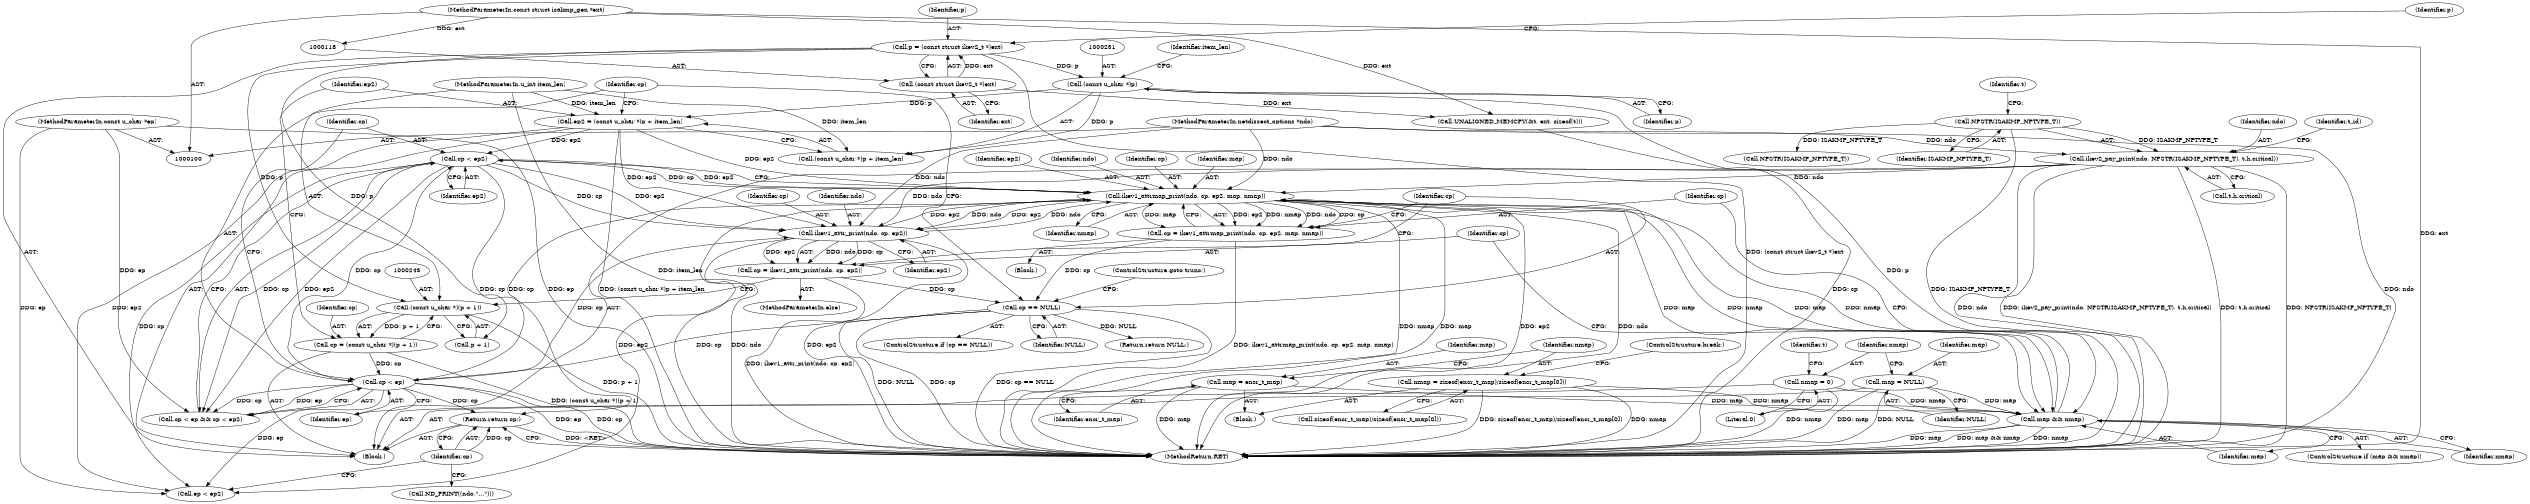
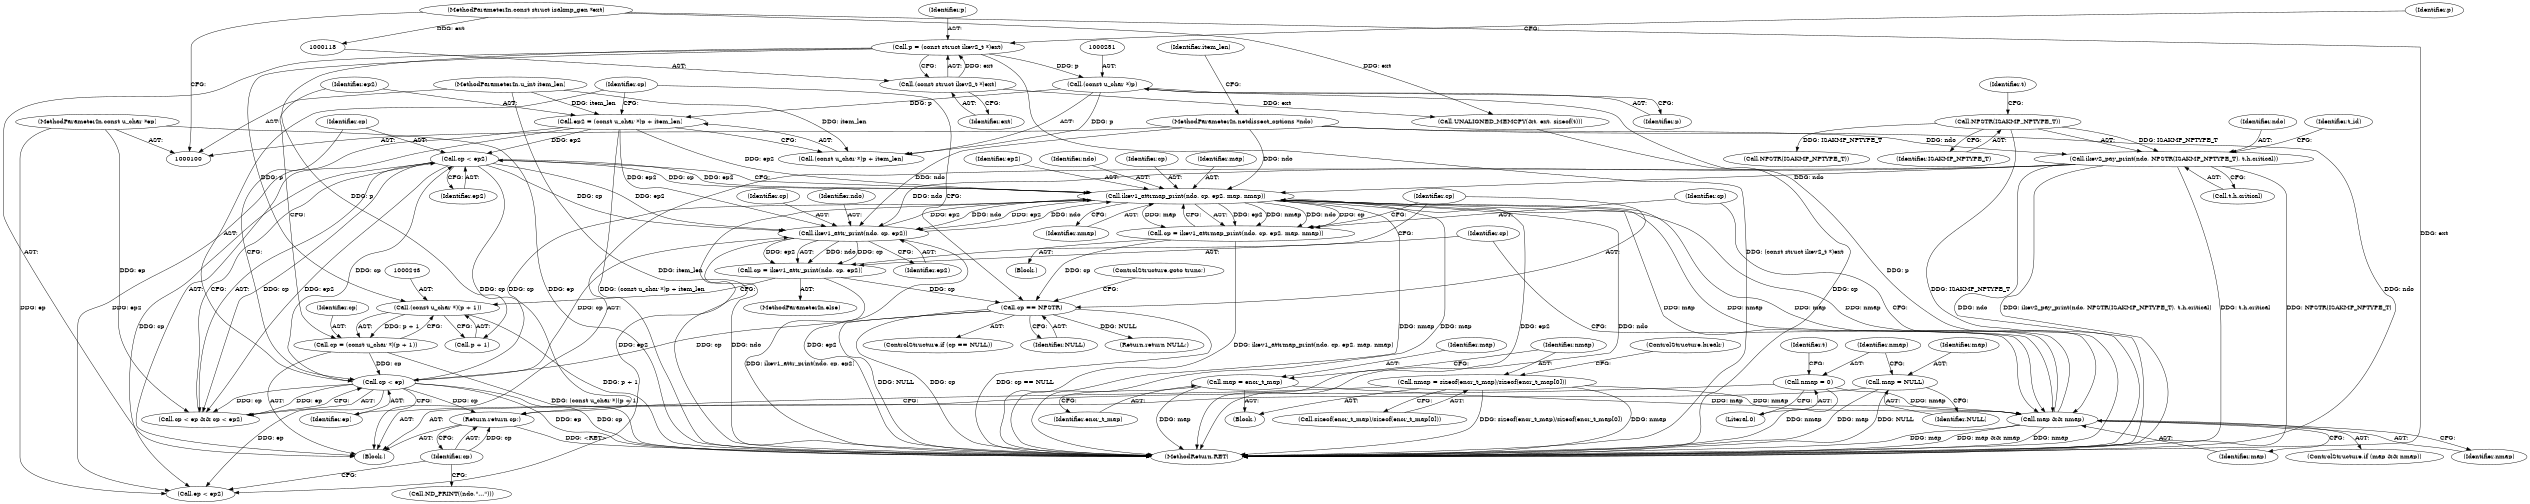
(1154, 65) -> (1221, 83)
(199, 85) -> (199, 85)
(303, 182) -> (319, 98)
(1032, 308) -> (1032, 308)
(1973, 398) -> none
(827, 452) -> (957, 397)
